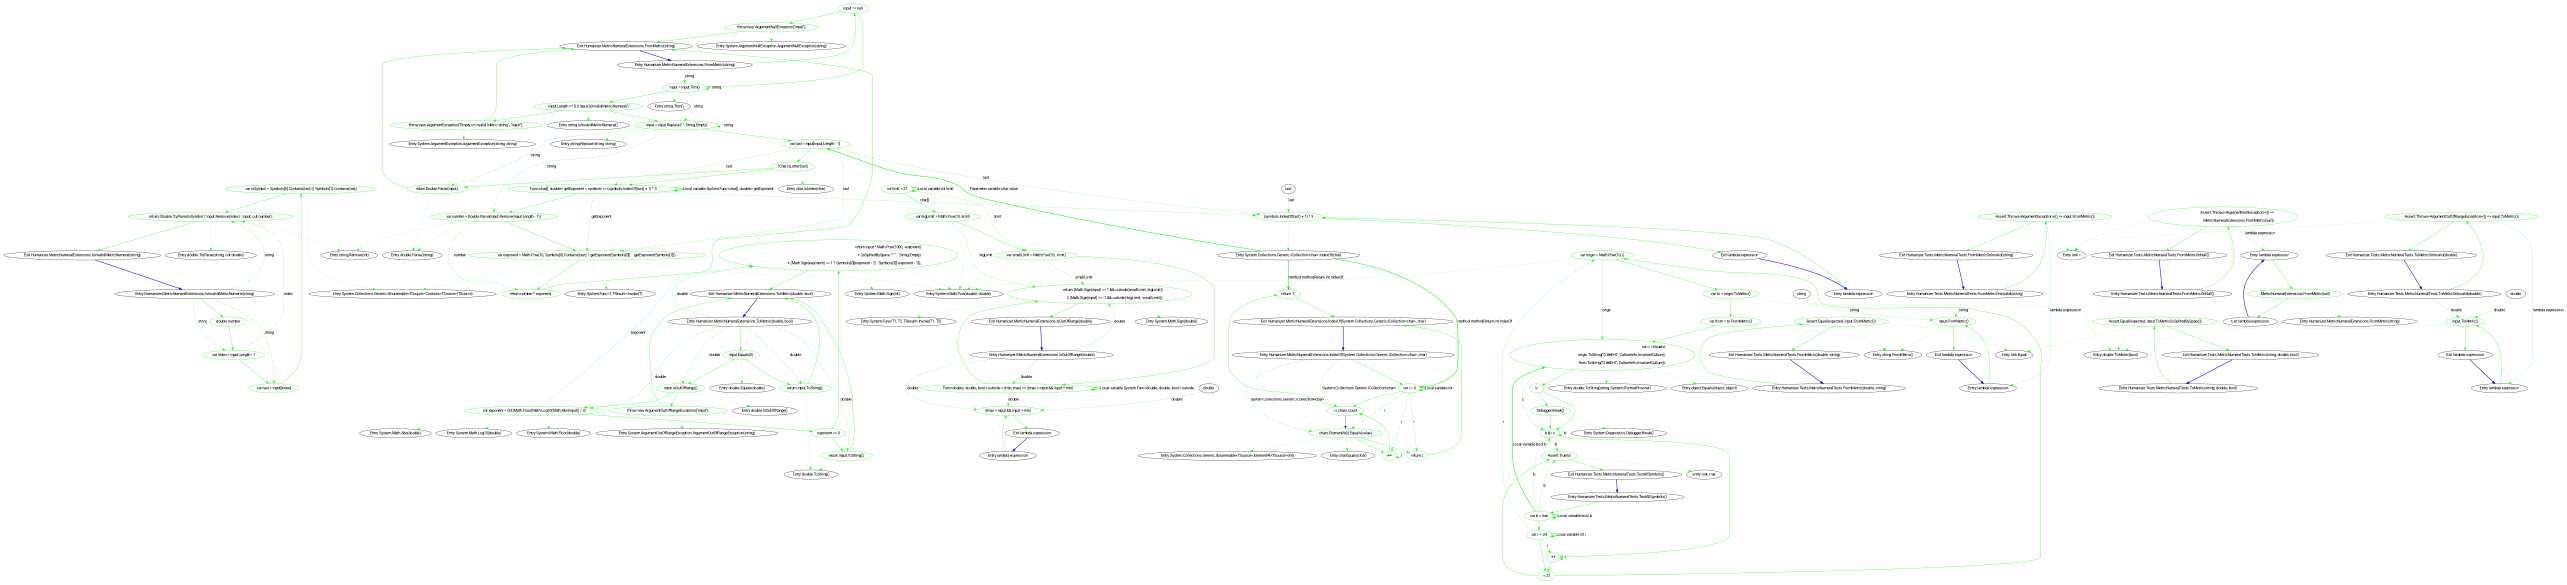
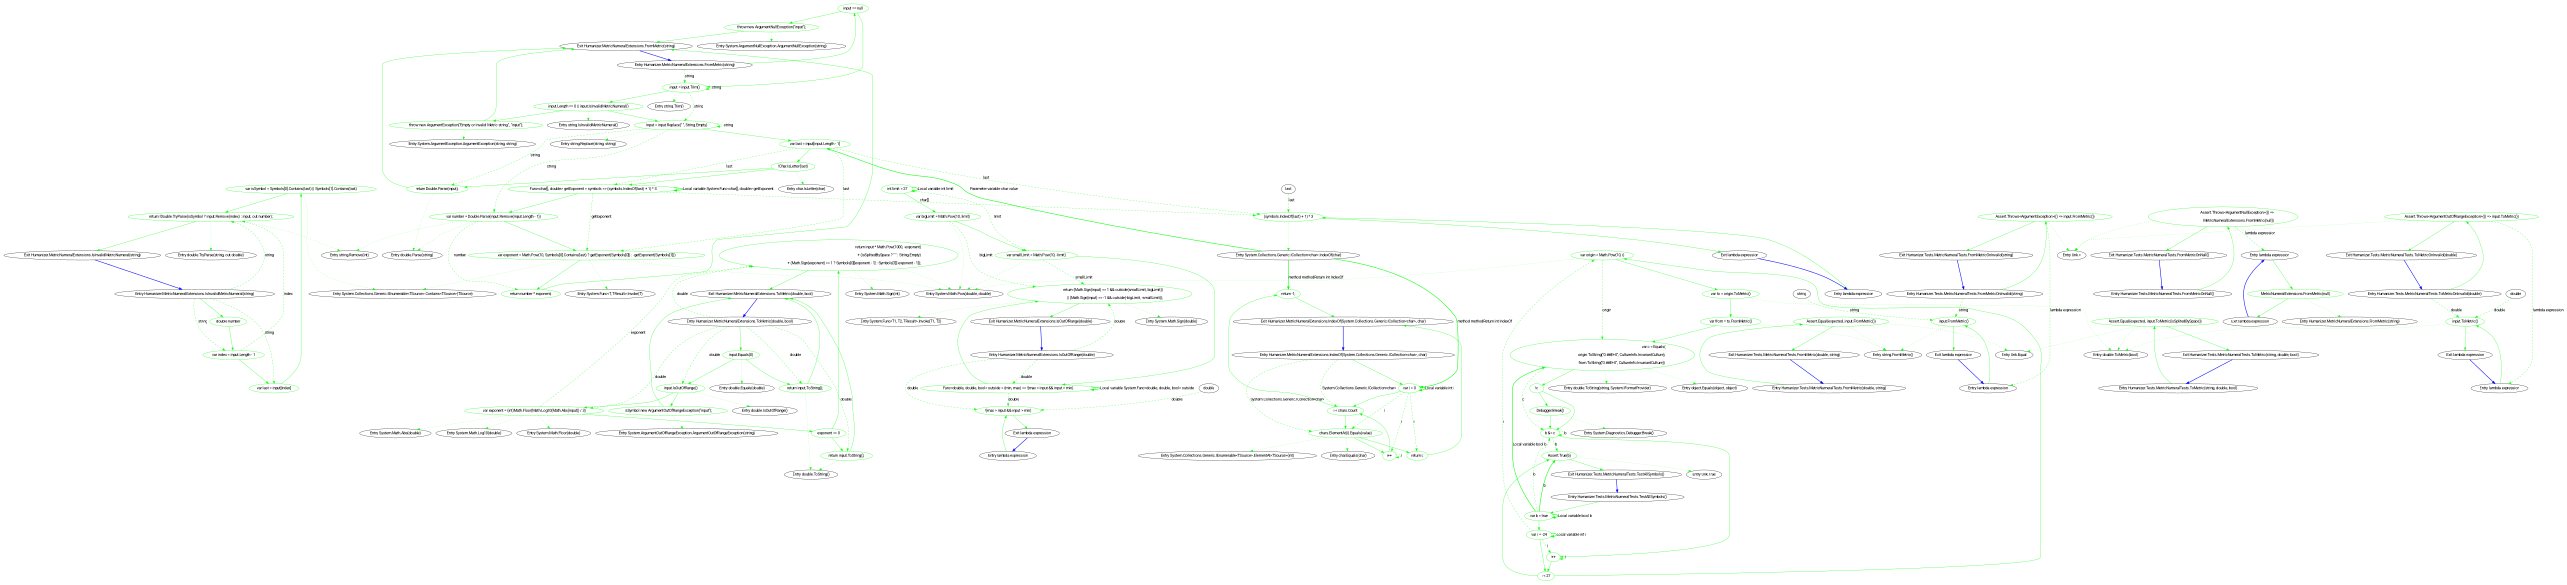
(668, 411) -> (668, 411)
(1346, 421) -> (1346, 421)
(1543, 486) -> (1543, 486)
